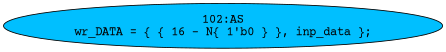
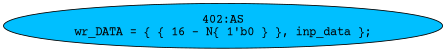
(223, 26) -> (223, 26)
